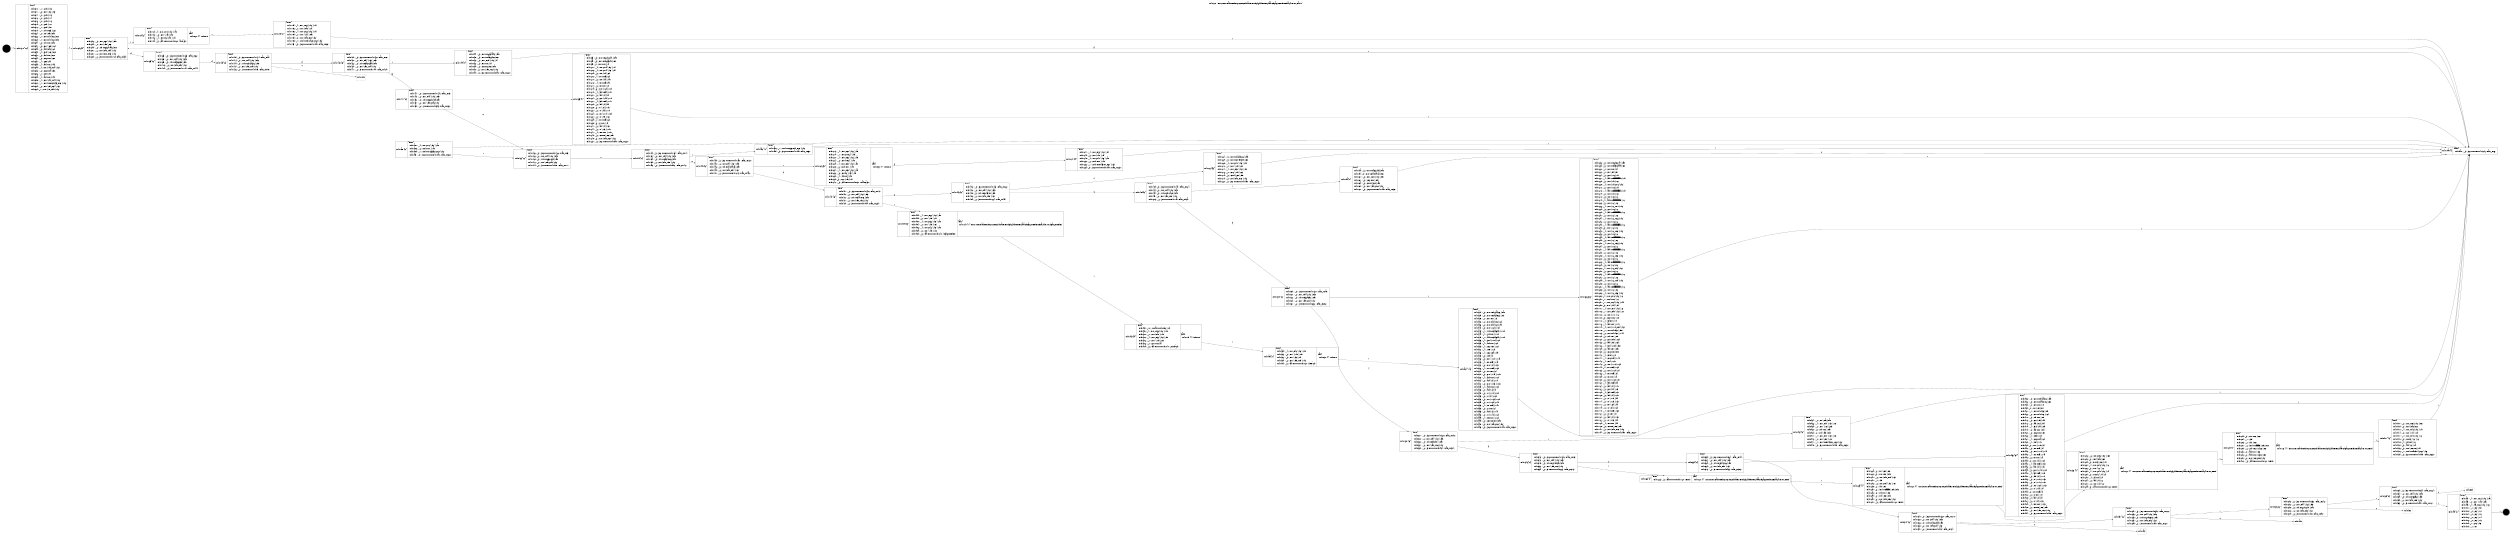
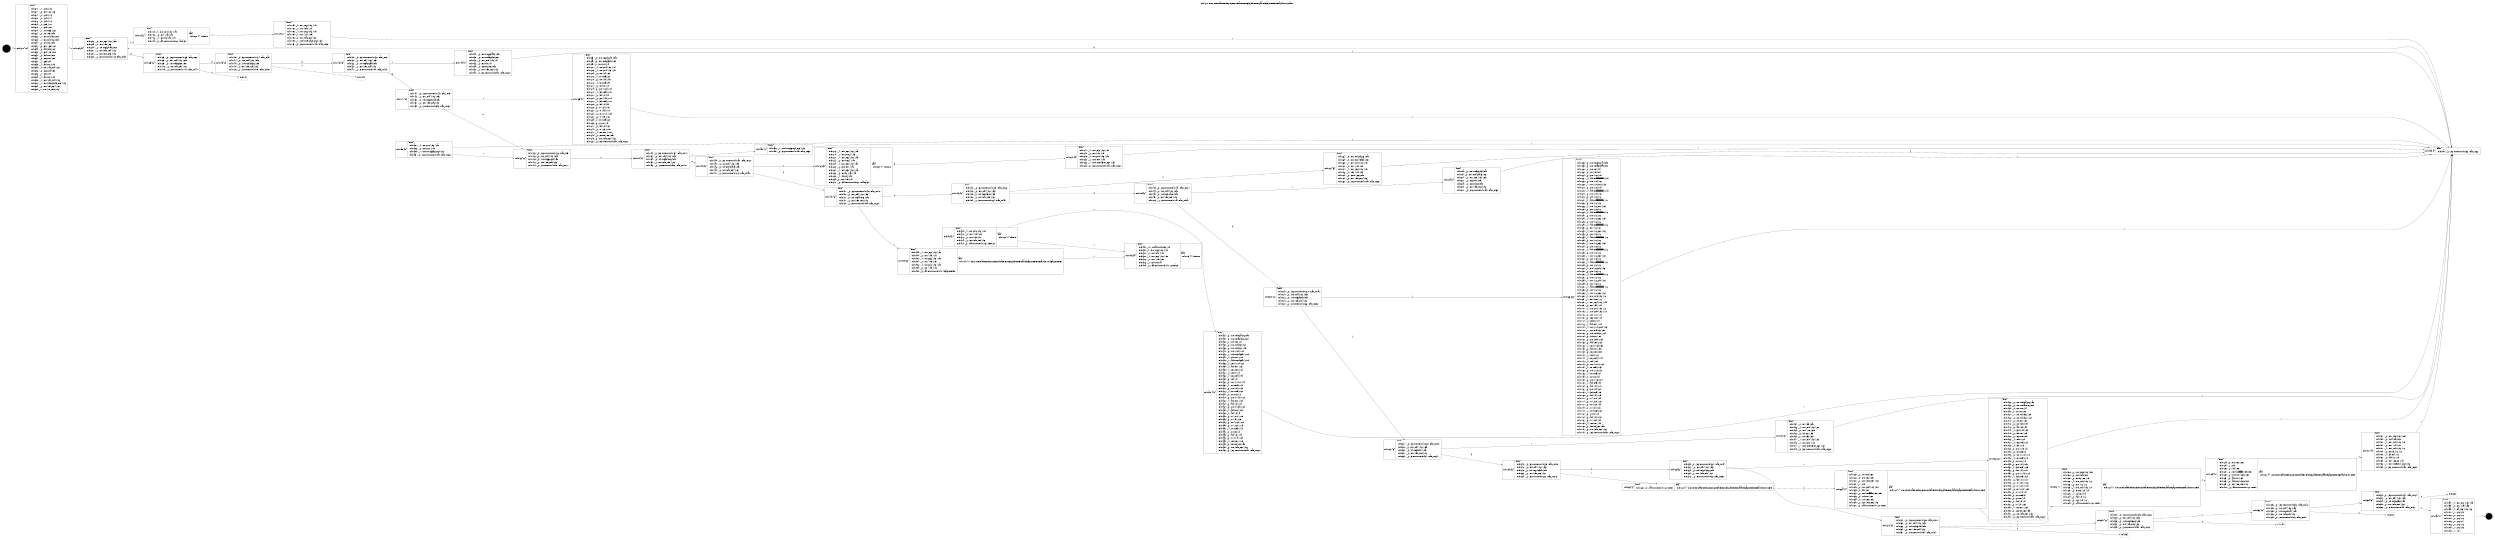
none -> (243, 77)
(1232, 347) -> (1071, 246)
